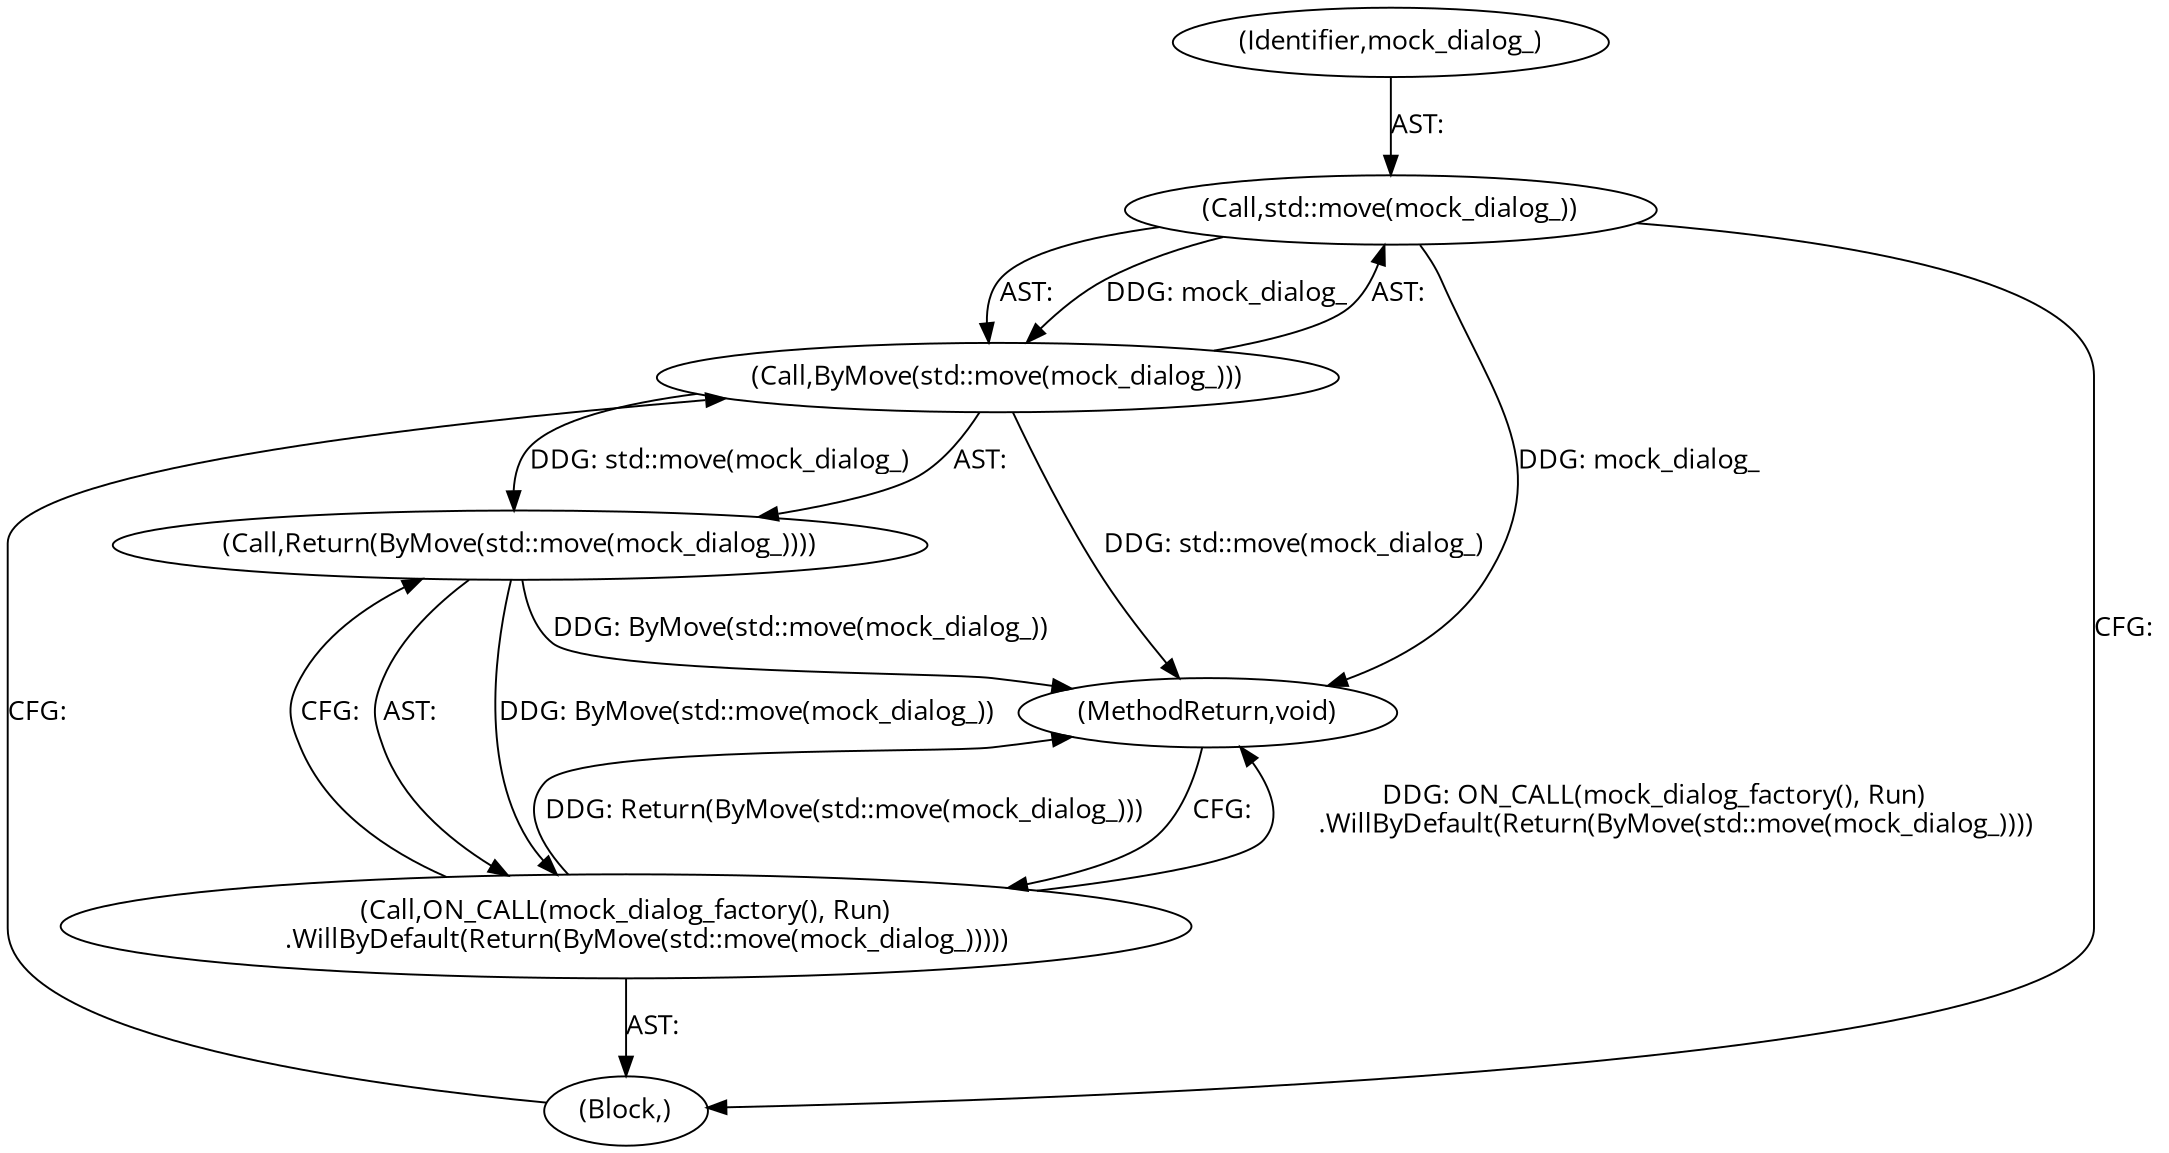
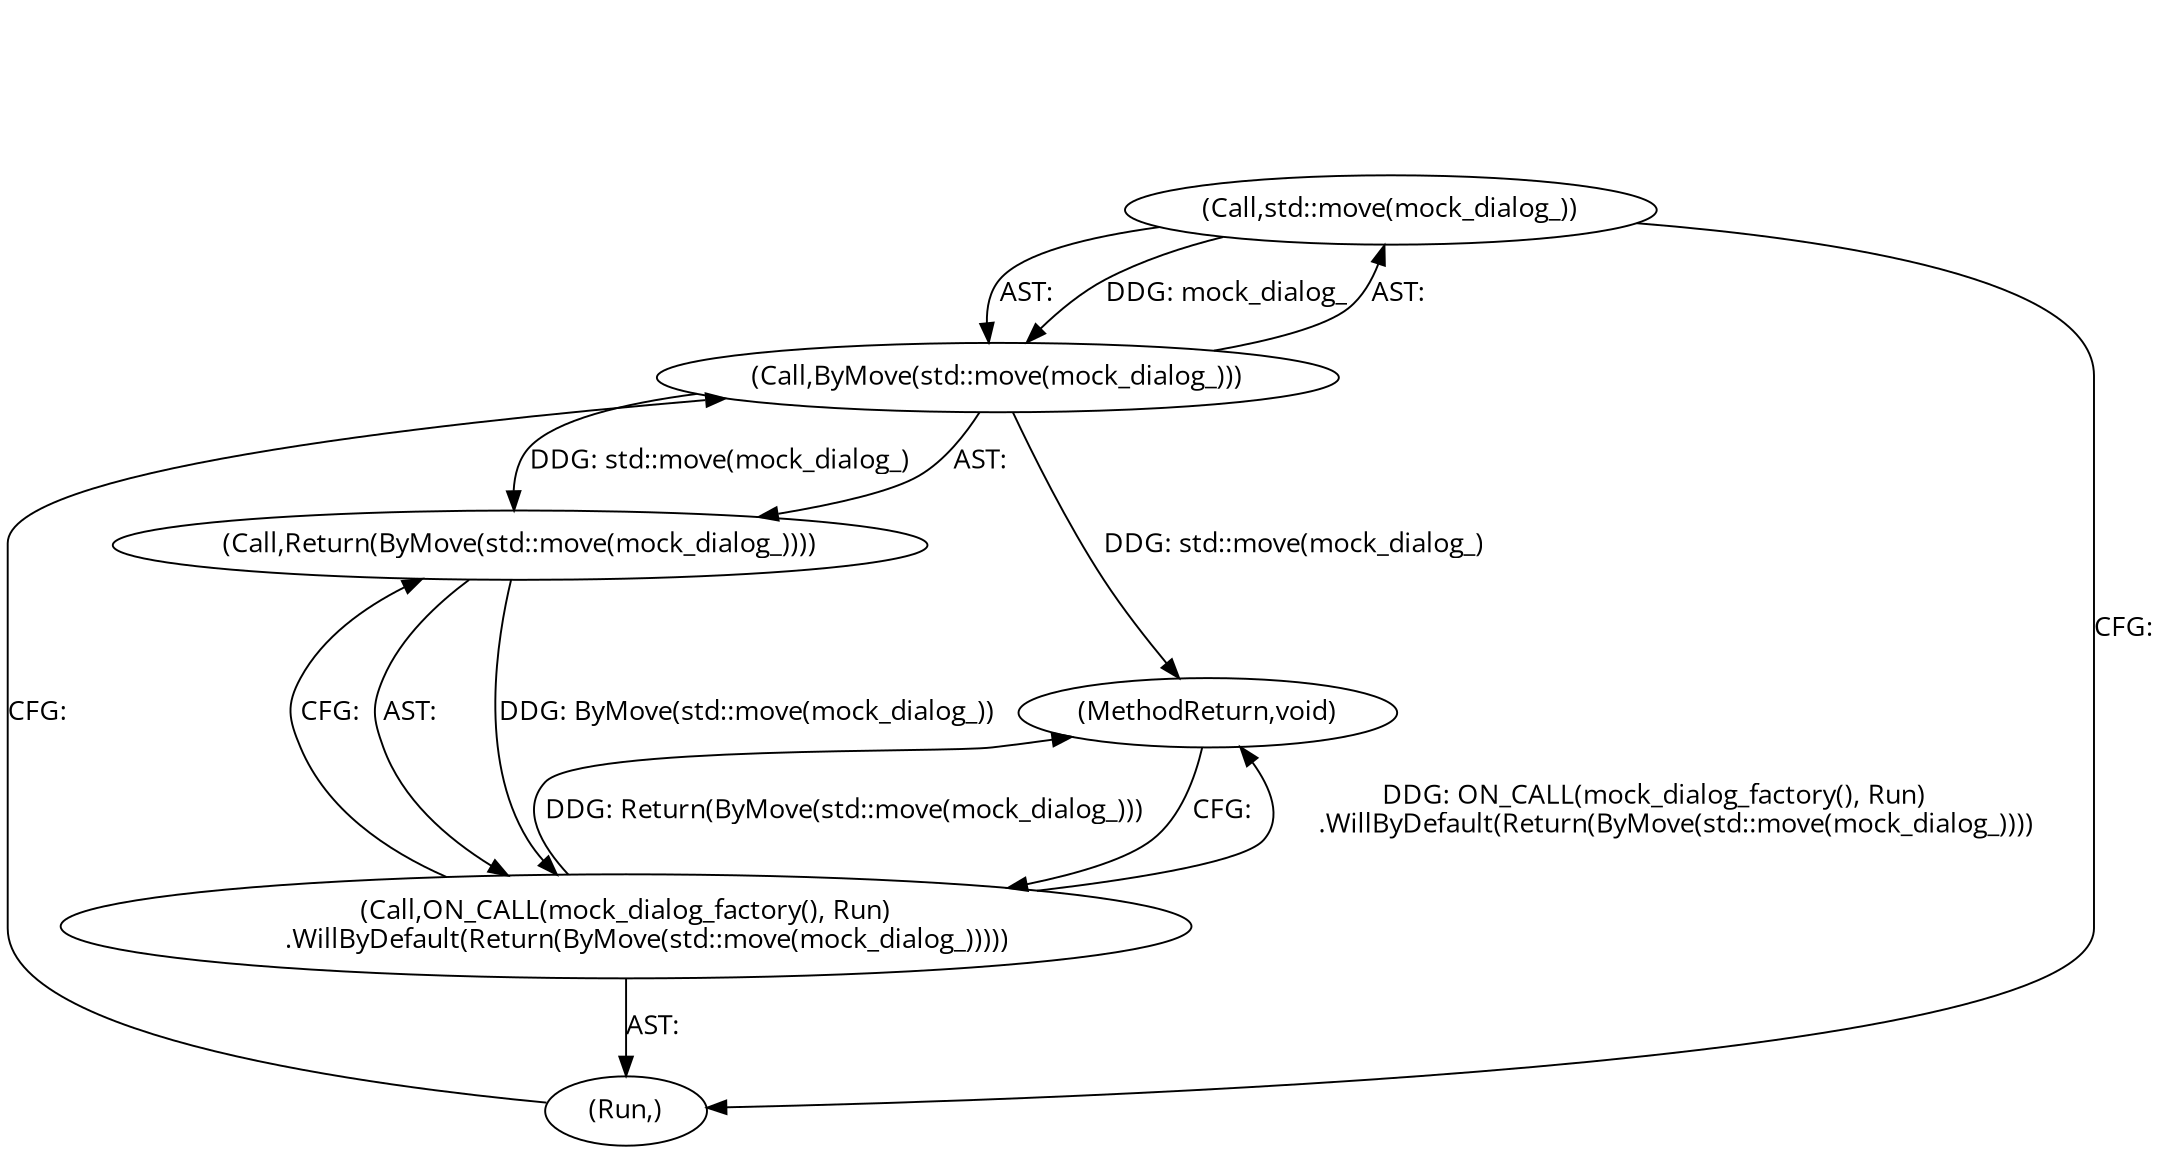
(1391, 42) -> none
(1517, 492) -> none
(766, 670) -> none
(626, 1111) -> (626, 1111)
